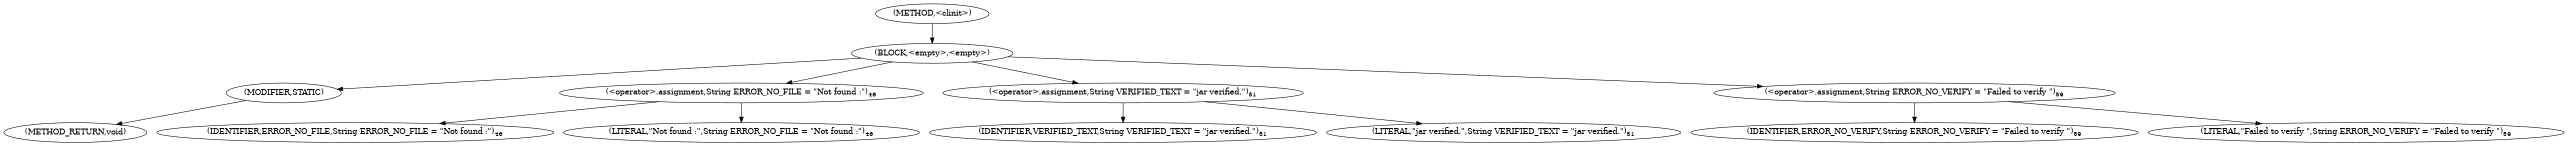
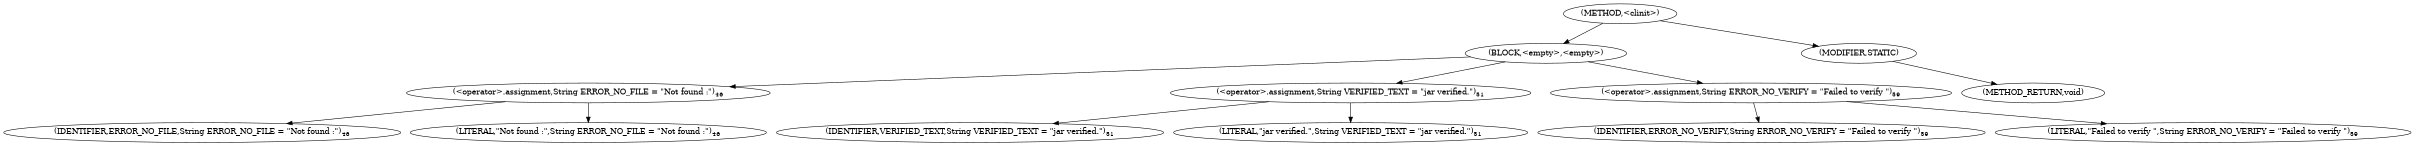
(602, 74) -> (1737, 33)
